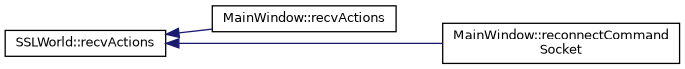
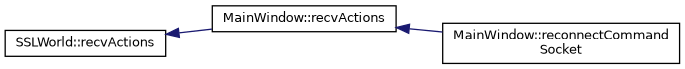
(311, 43) -> (426, 30)
